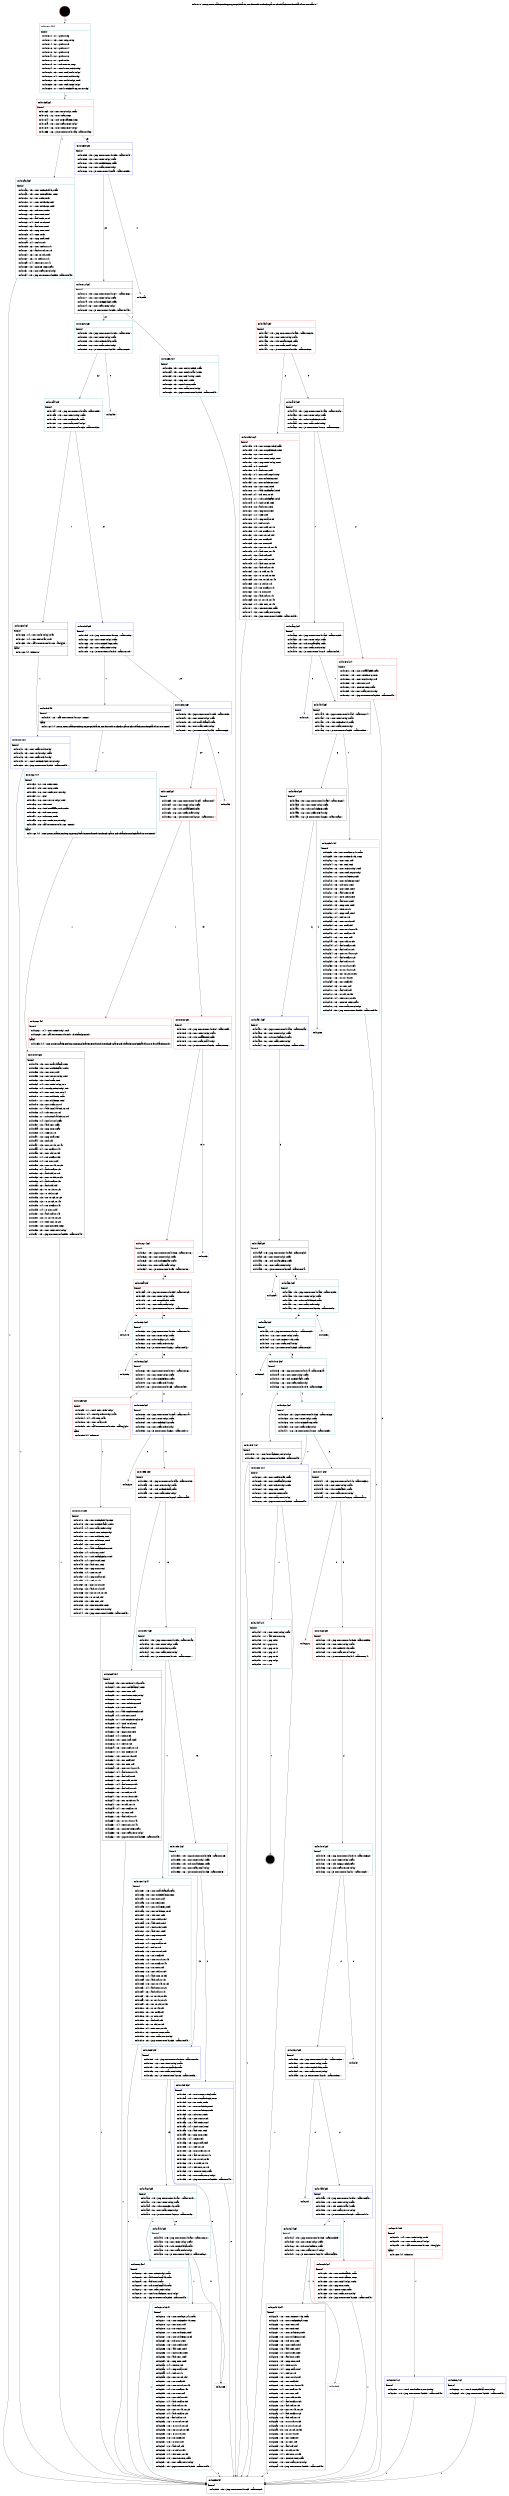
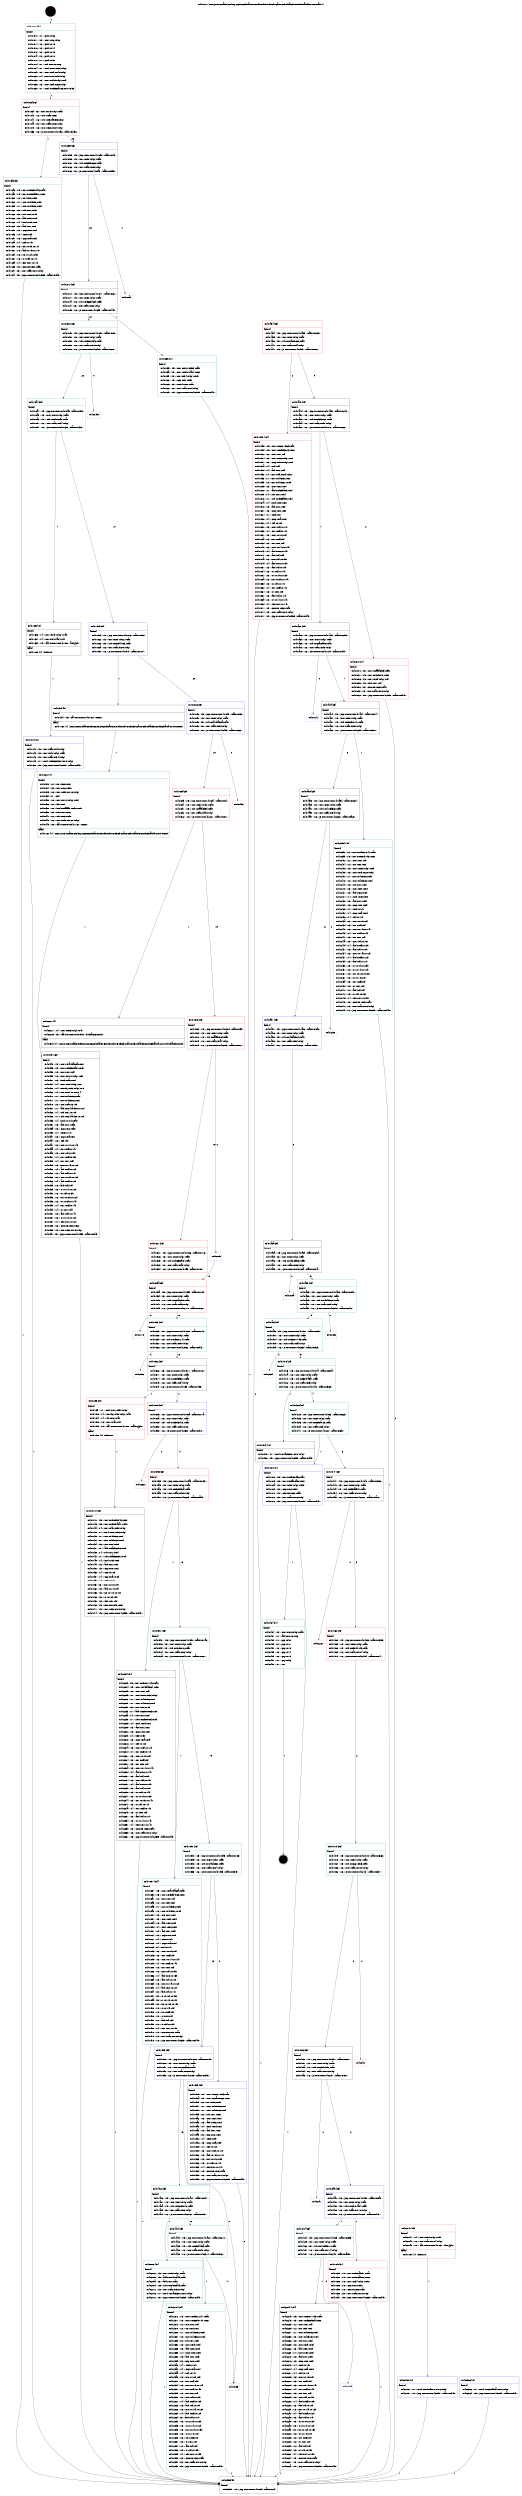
(100, 1033) -> (113, 1033)
(163, 1276) -> (211, 1270)
